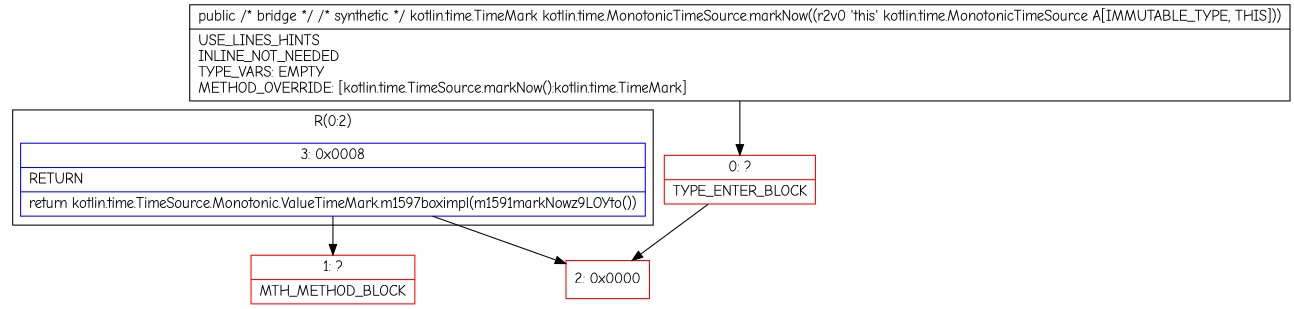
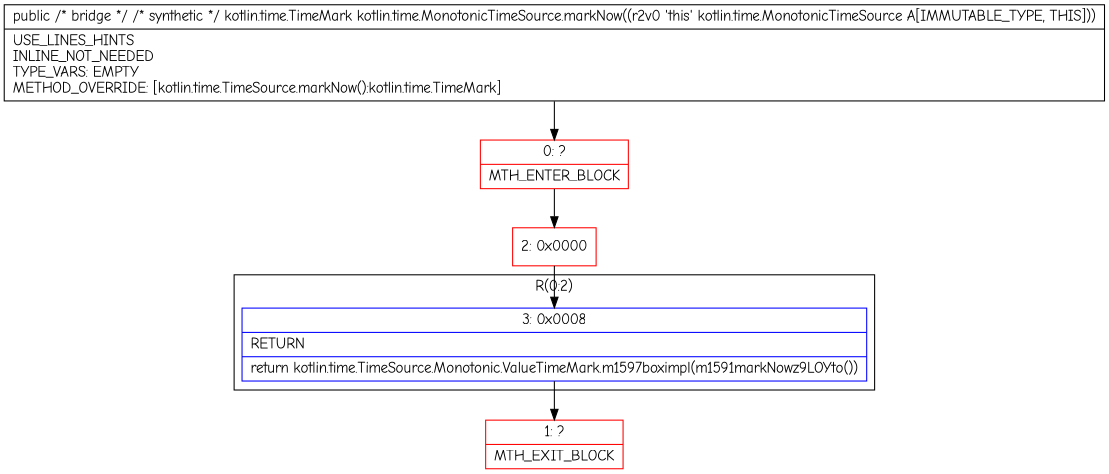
(740, 191) -> (554, 176)
(494, 238) -> (554, 282)
(333, 291) -> (554, 456)
